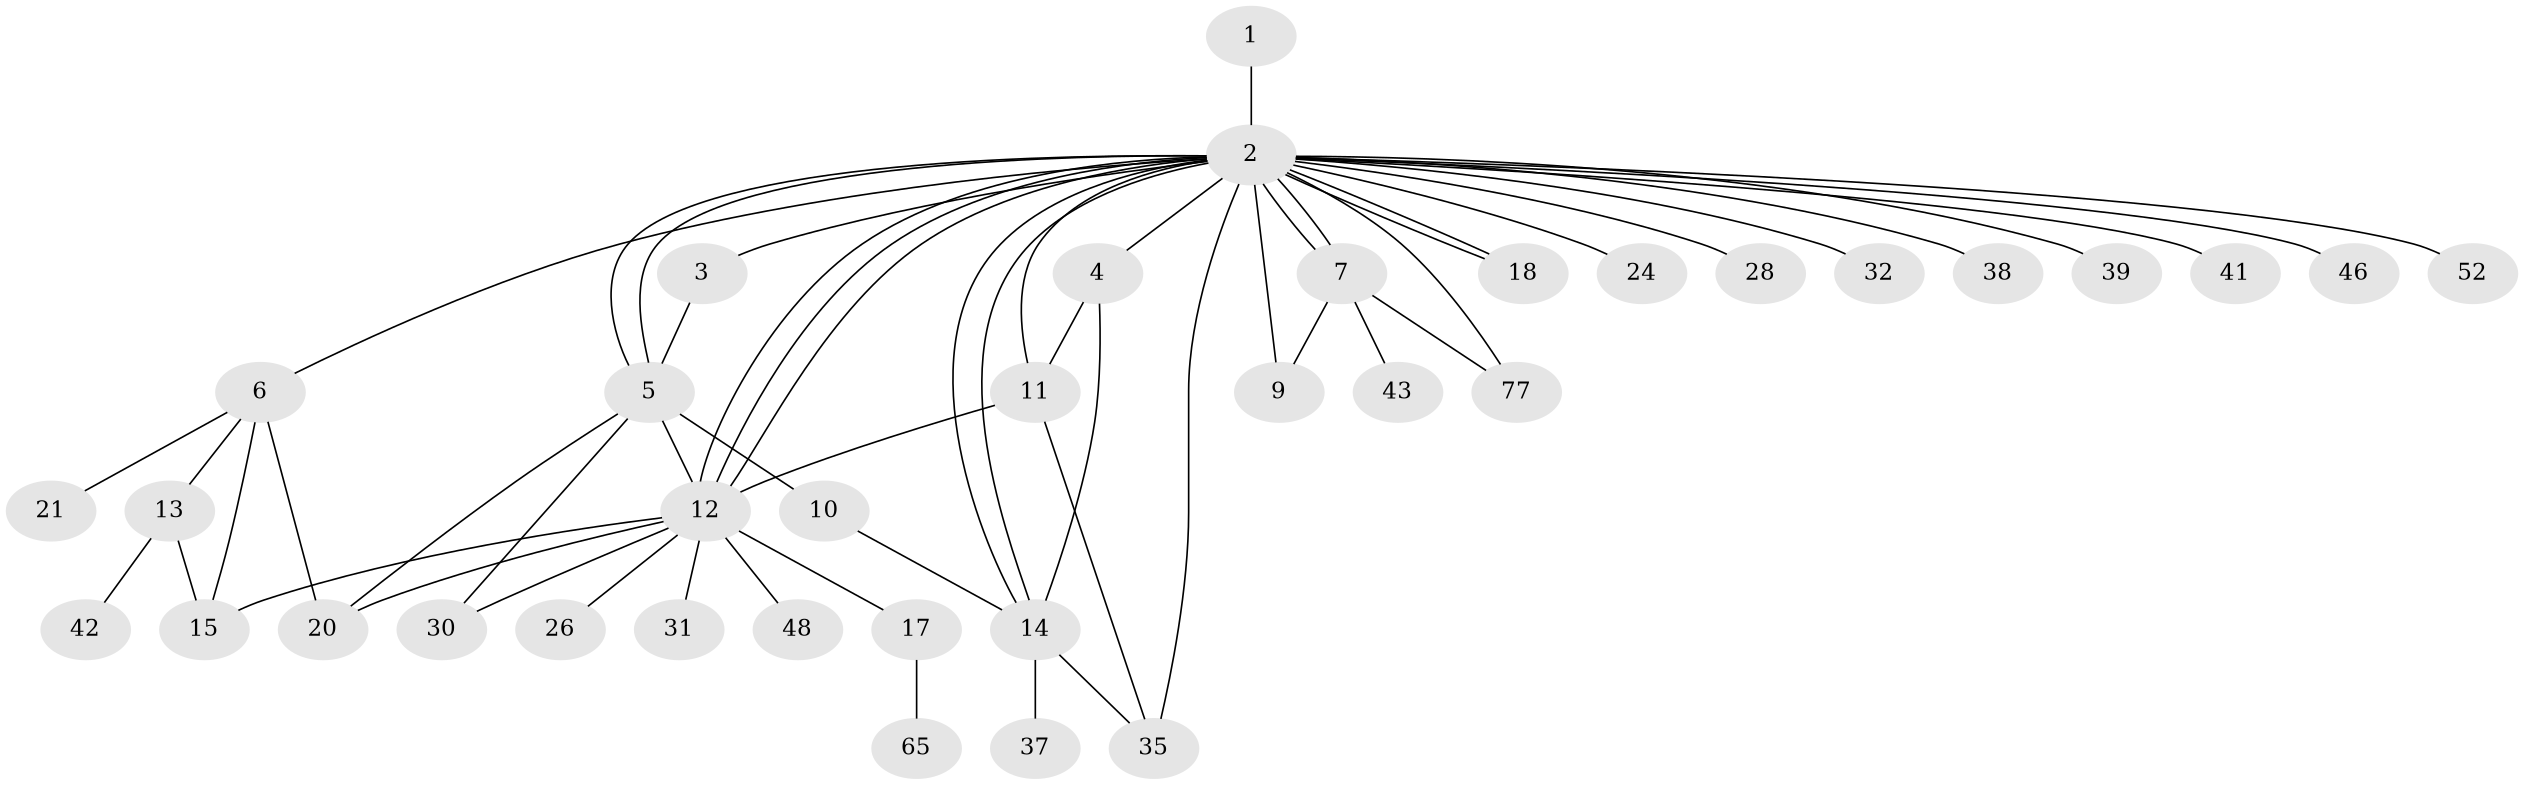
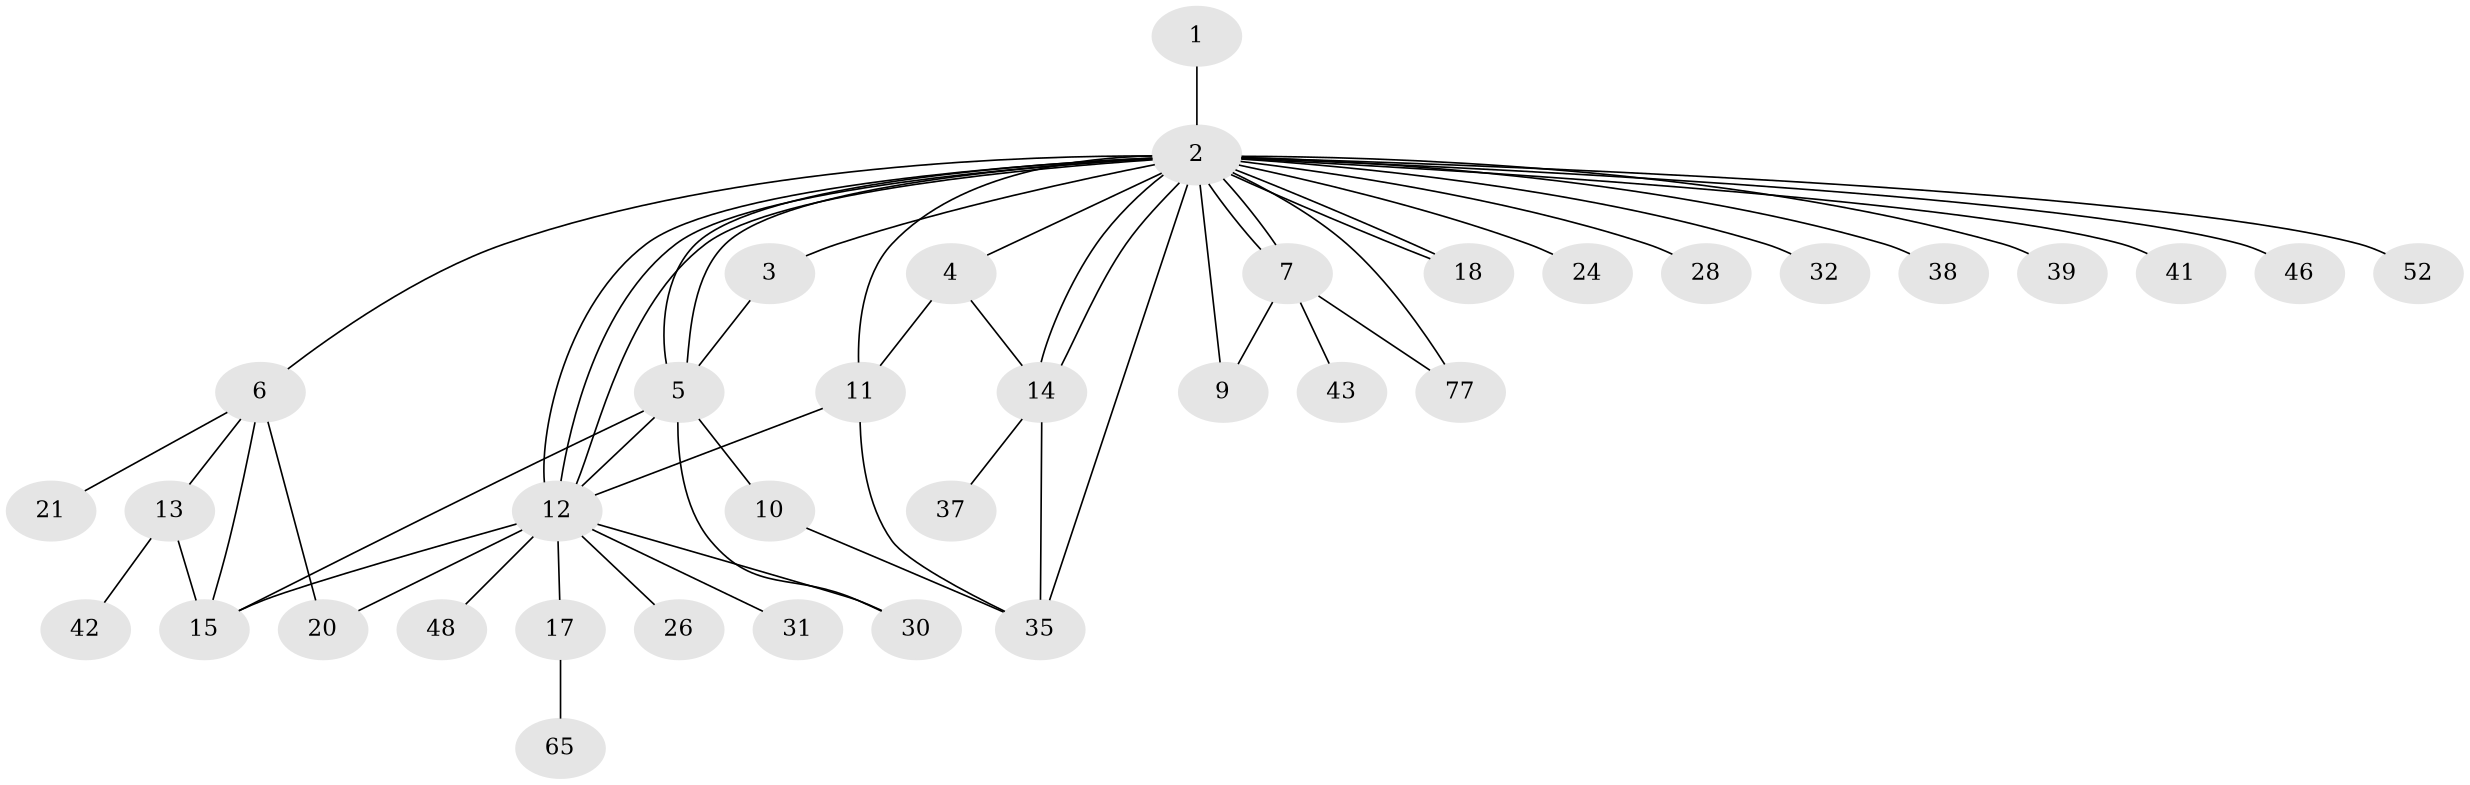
(482, 506) -> (441, 510)
(930, 570) -> (905, 570)
